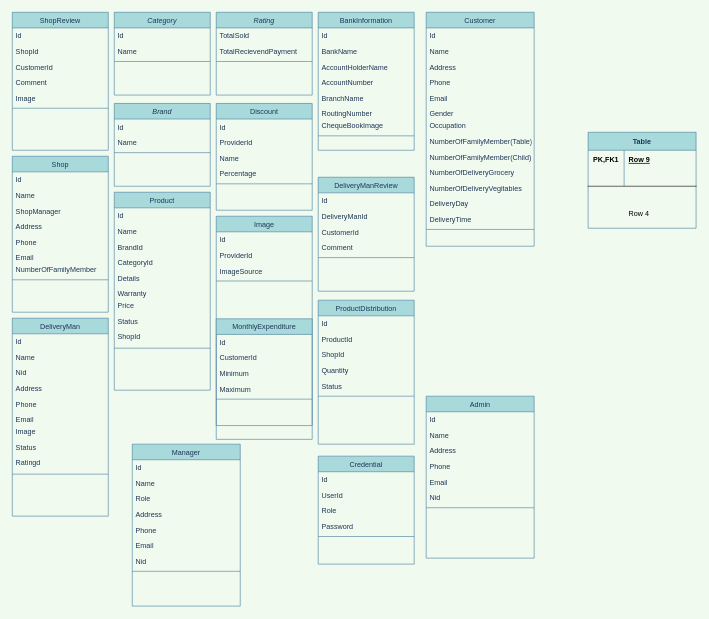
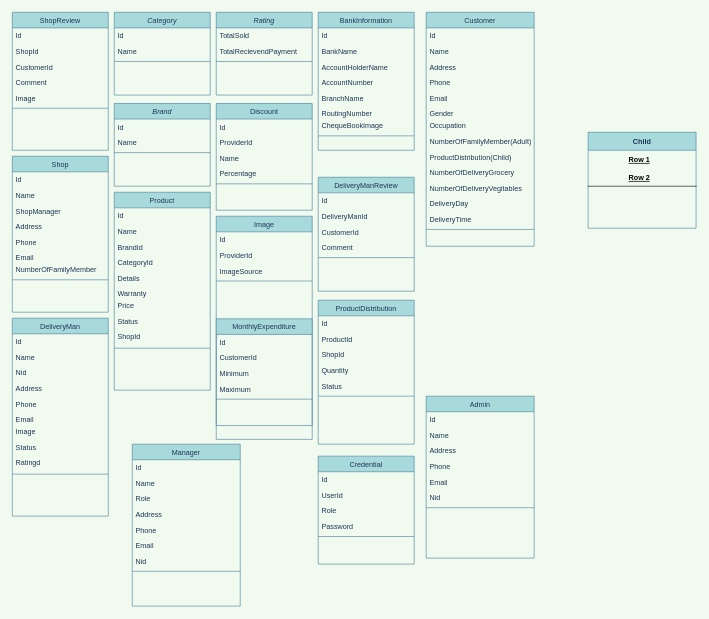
(481, 142) -> (481, 142)
(642, 142) -> (642, 142)
(480, 157) -> (477, 157)
(606, 159) -> none
(638, 160) -> (638, 160)
none -> (660, 177)
(660, 213) -> none
